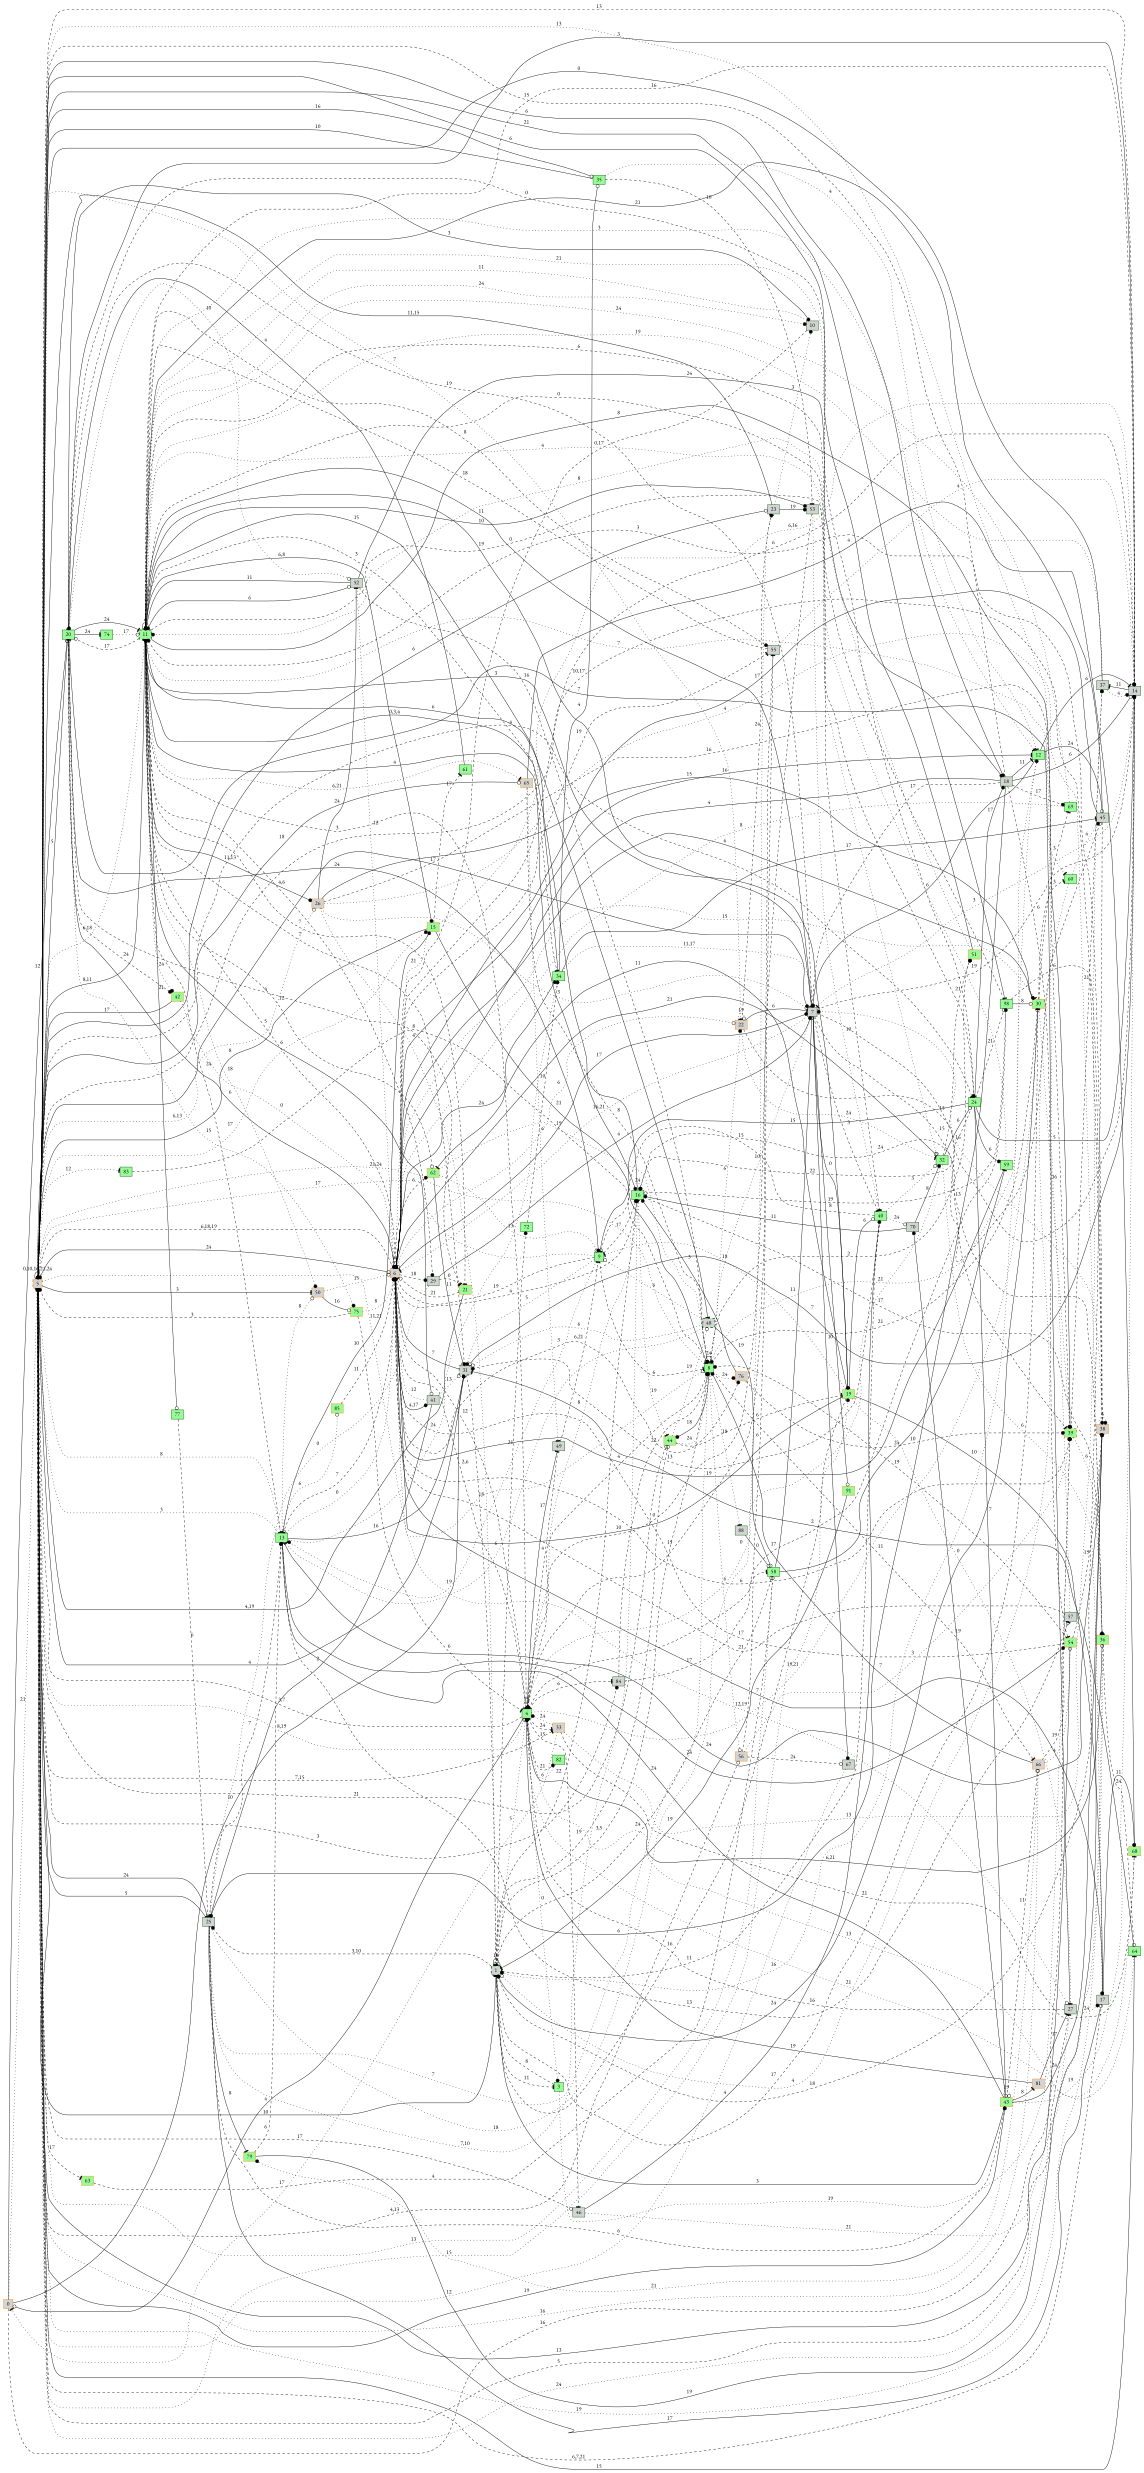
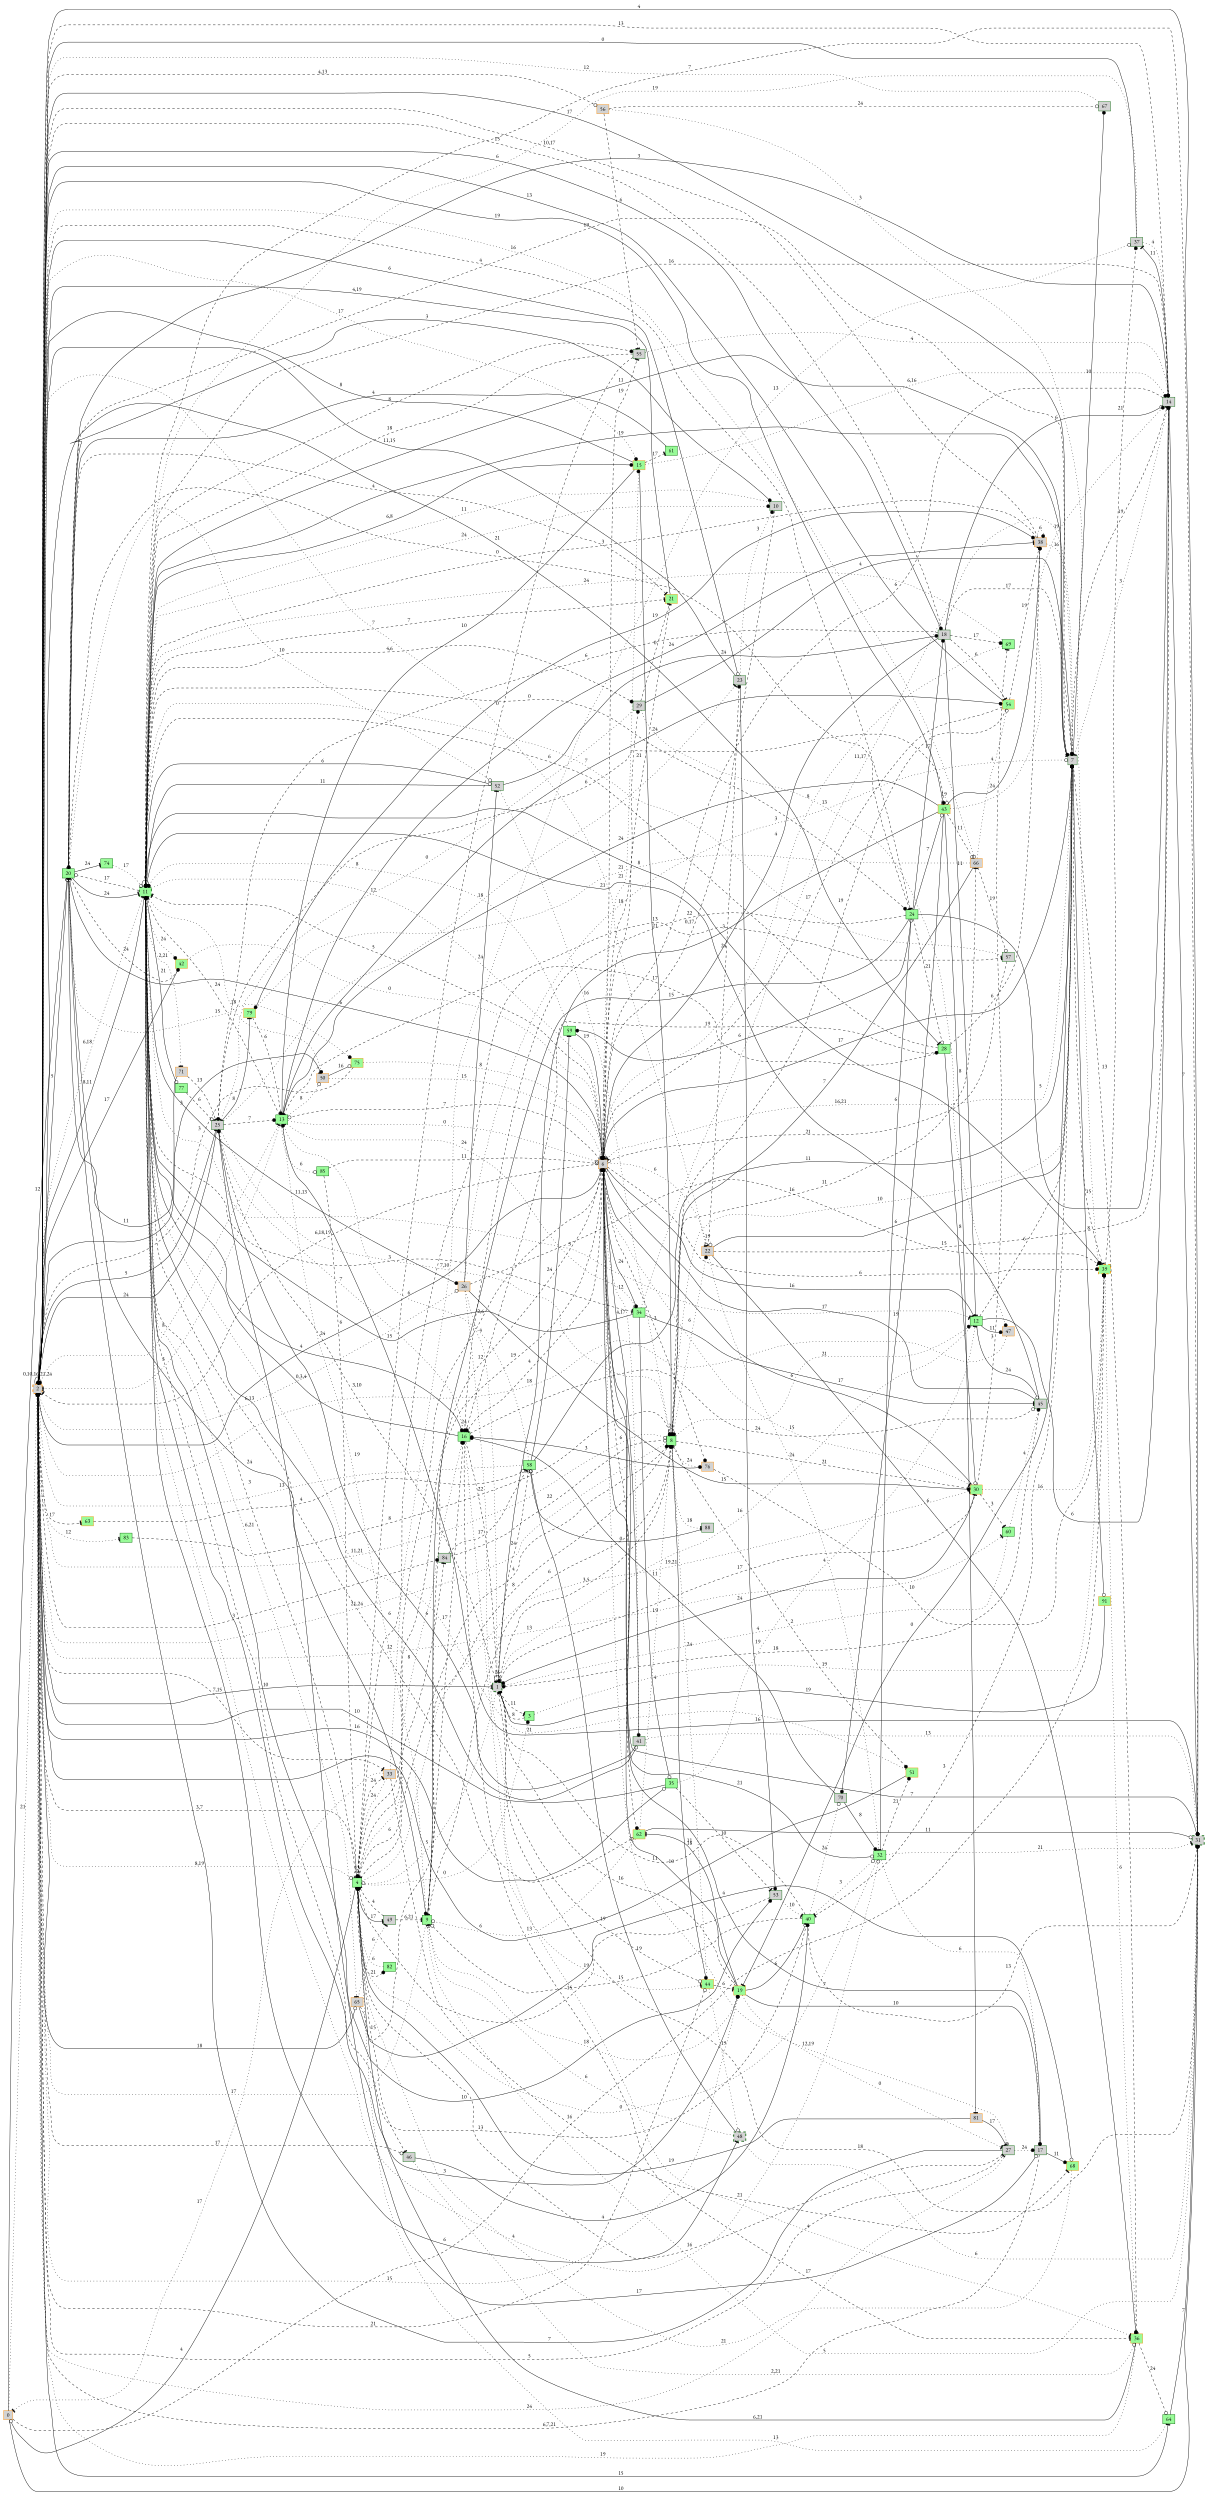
(511, 539) -> (481, 2128)
(933, 883) -> (1068, 1053)
(607, 923) -> (613, 1121)
(376, 926) -> (437, 928)
(1006, 1004) -> (944, 1049)
(775, 1009) -> (1058, 1165)
none -> (181, 1072)
(527, 1227) -> none
(38, 1284) -> (38, 1389)
none -> (1008, 1331)
(337, 1408) -> (323, 1171)
(514, 1511) -> (416, 1302)
(812, 1521) -> (1183, 2310)
(386, 1538) -> (345, 1525)
(721, 1561) -> none
(318, 1659) -> (427, 1613)
(875, 1661) -> (435, 705)
none -> (1052, 1739)
none -> (1038, 1851)
(849, 2227) -> (776, 2371)
